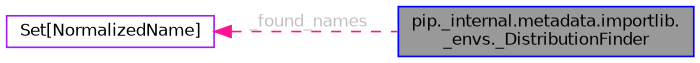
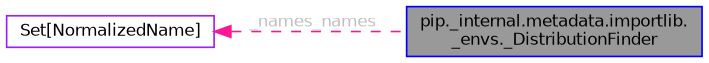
(306, 22) -> (310, 22)
